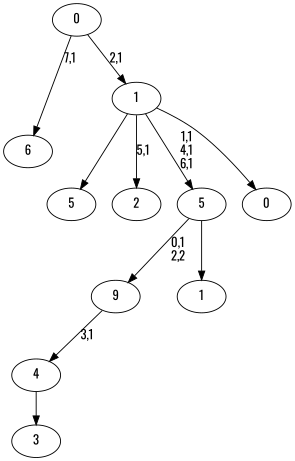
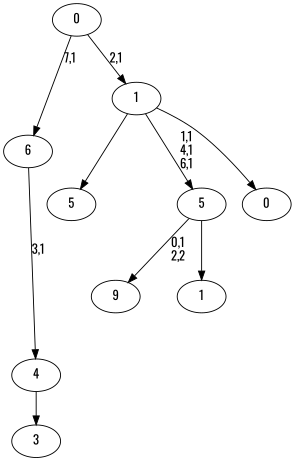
(137, 204) -> none
(79, 333) -> (32, 259)
